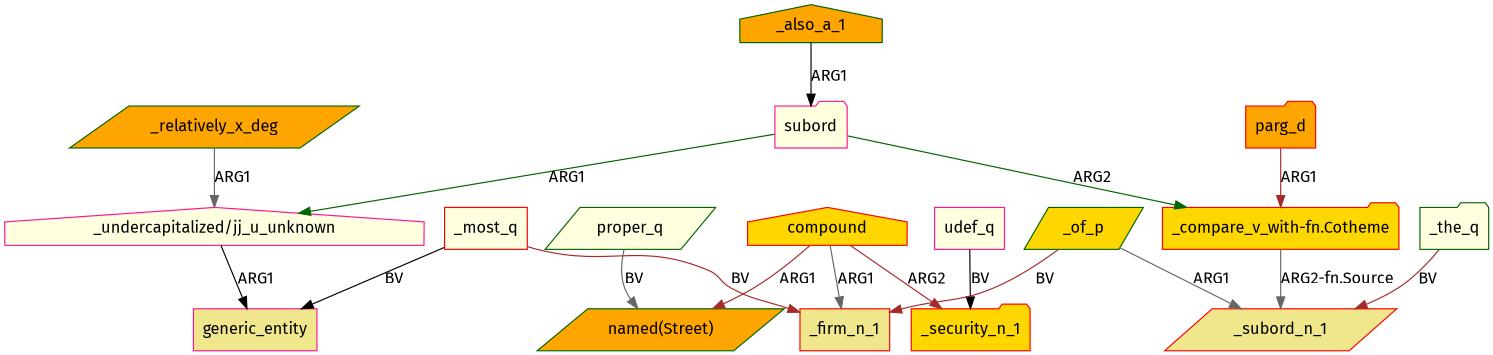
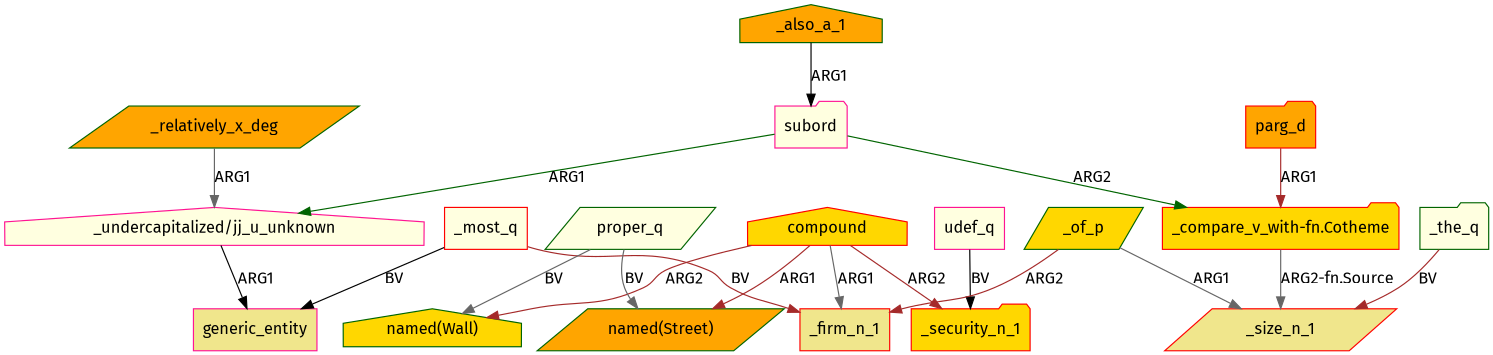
(1045, 279) -> (1045, 279)
none -> (432, 330)
(1281, 330) -> (1281, 330)
